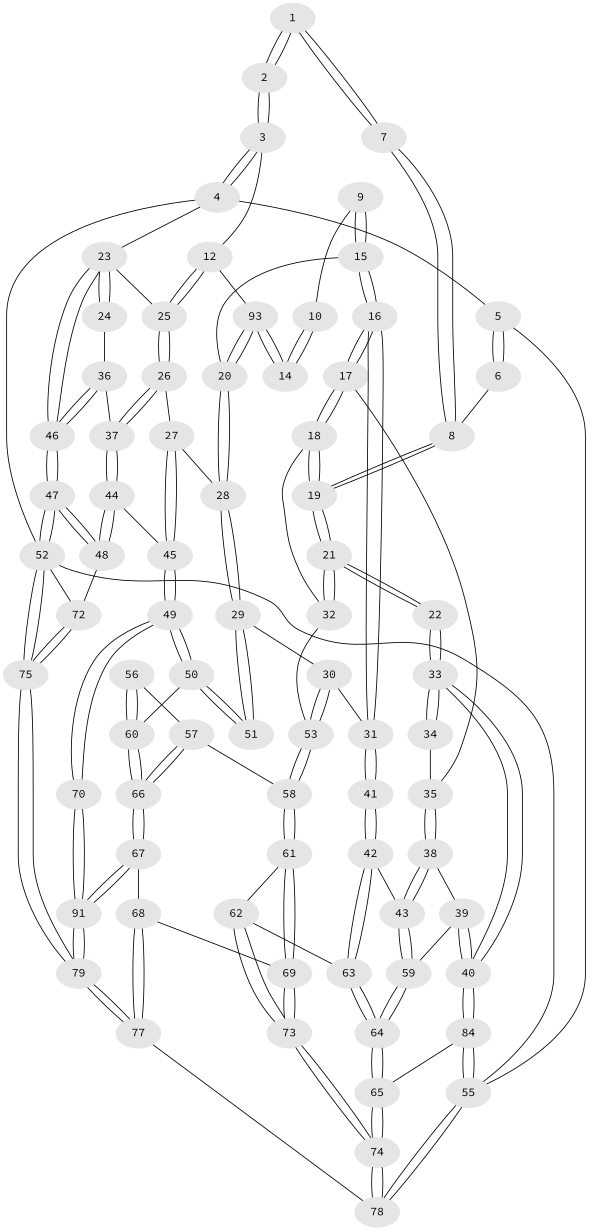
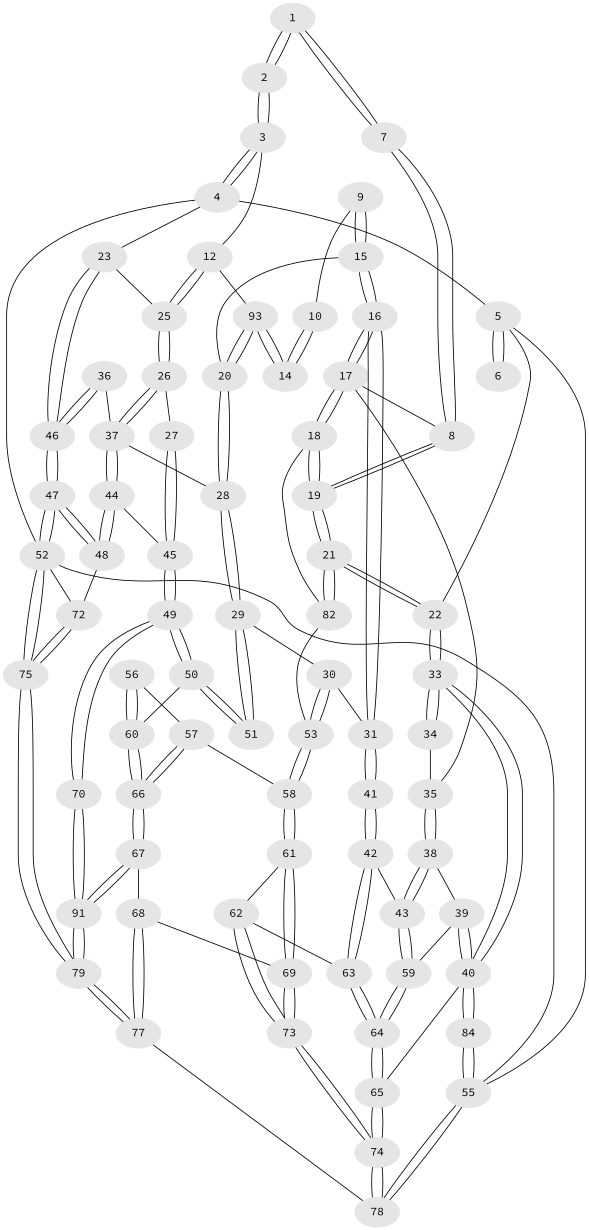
(104, 317) -> none
(475, 406) -> (399, 406)
(197, 466) -> (160, 462)
none -> (506, 468)
(329, 615) -> (329, 615)
(423, 1063) -> (423, 1033)
